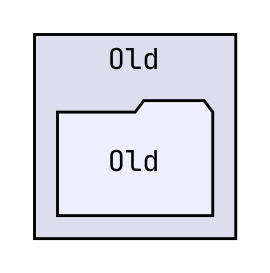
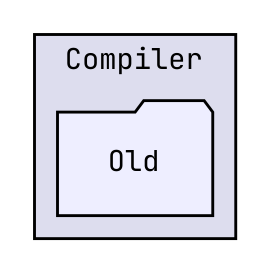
(135, 62) -> (135, 62)
